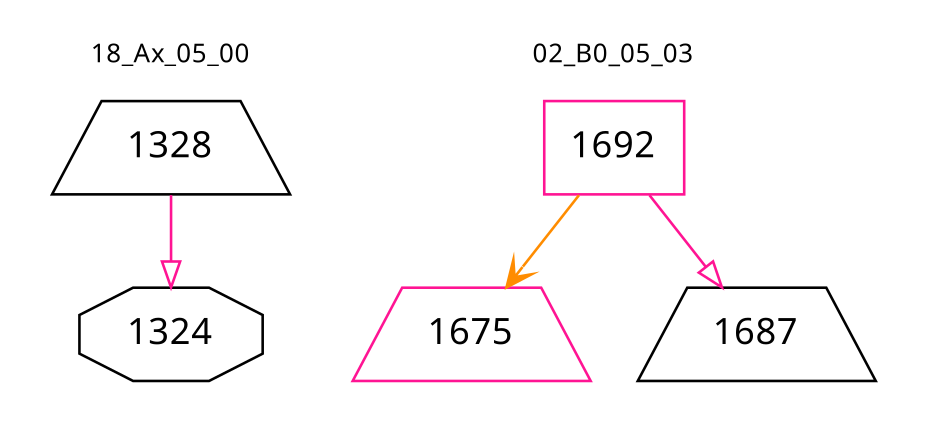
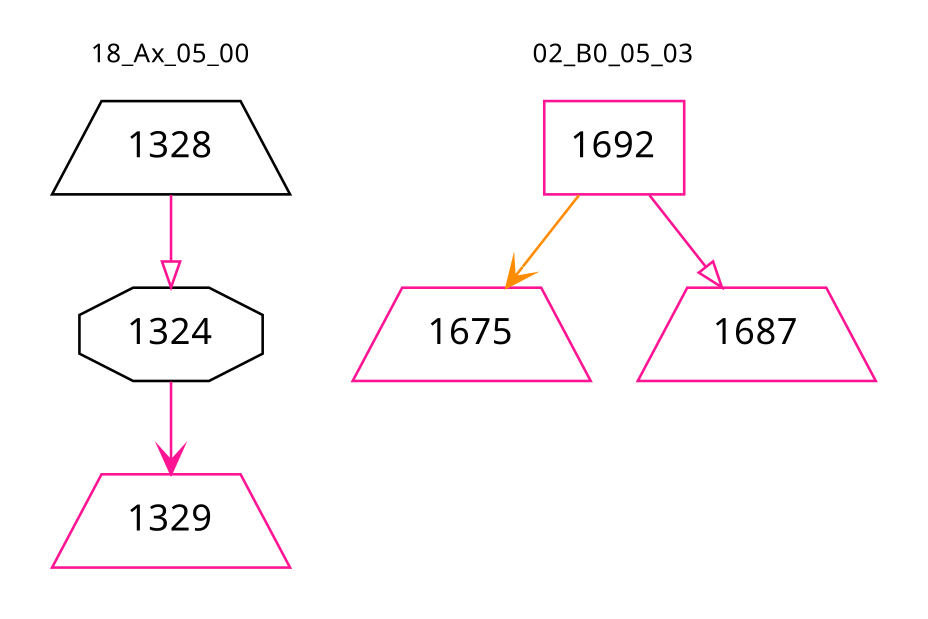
(757, 334) -> (757, 334)
none -> (171, 521)
